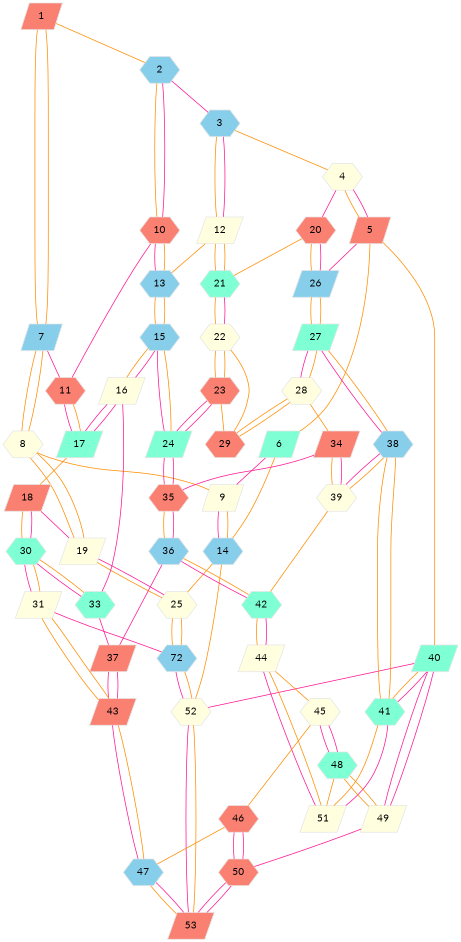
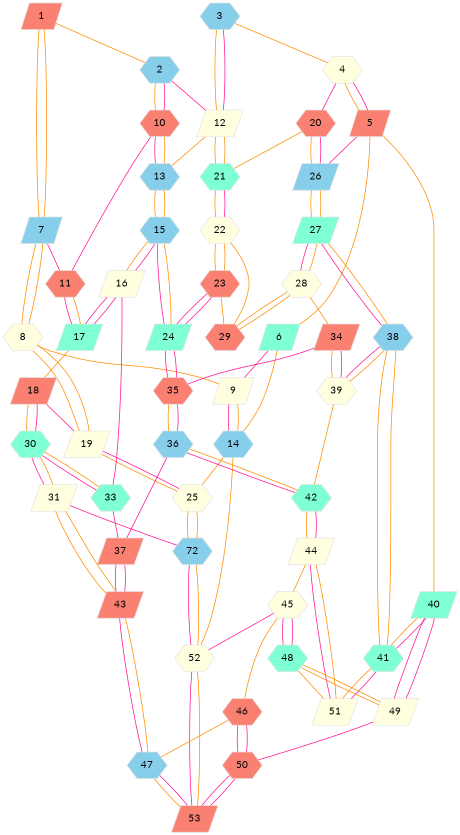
(190, 97) -> (189, 96)
(311, 685) -> (241, 632)
